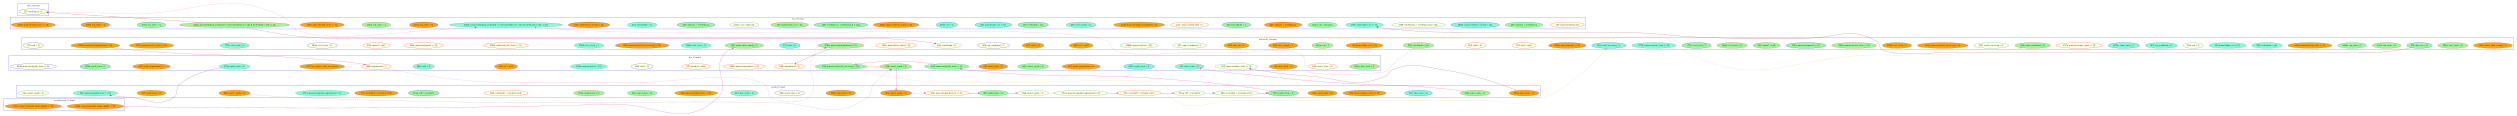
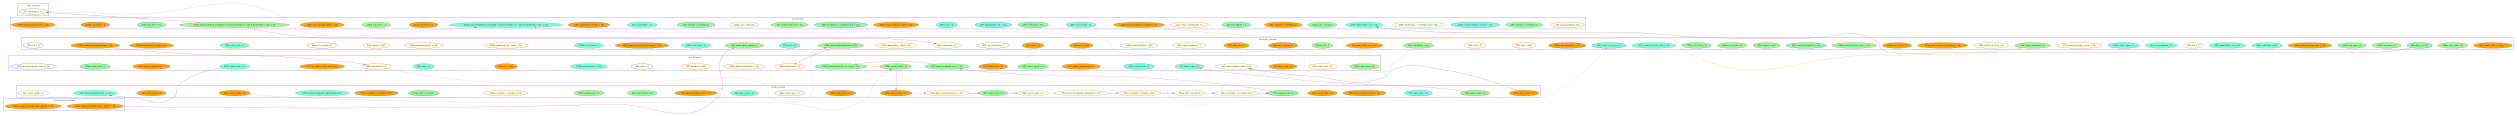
(1678, 43) -> (1678, 43)
